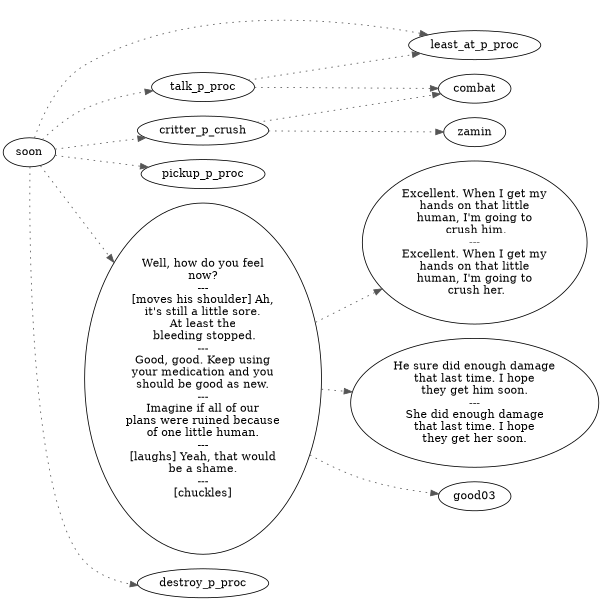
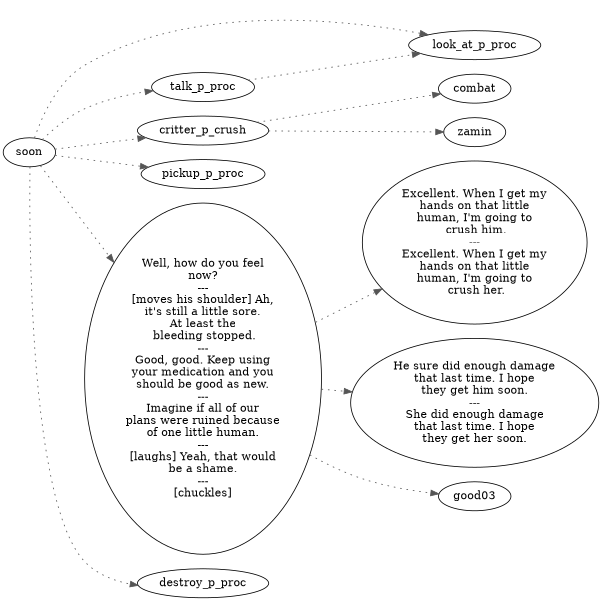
(475, 45) -> (475, 45)
(342, 88) -> none
